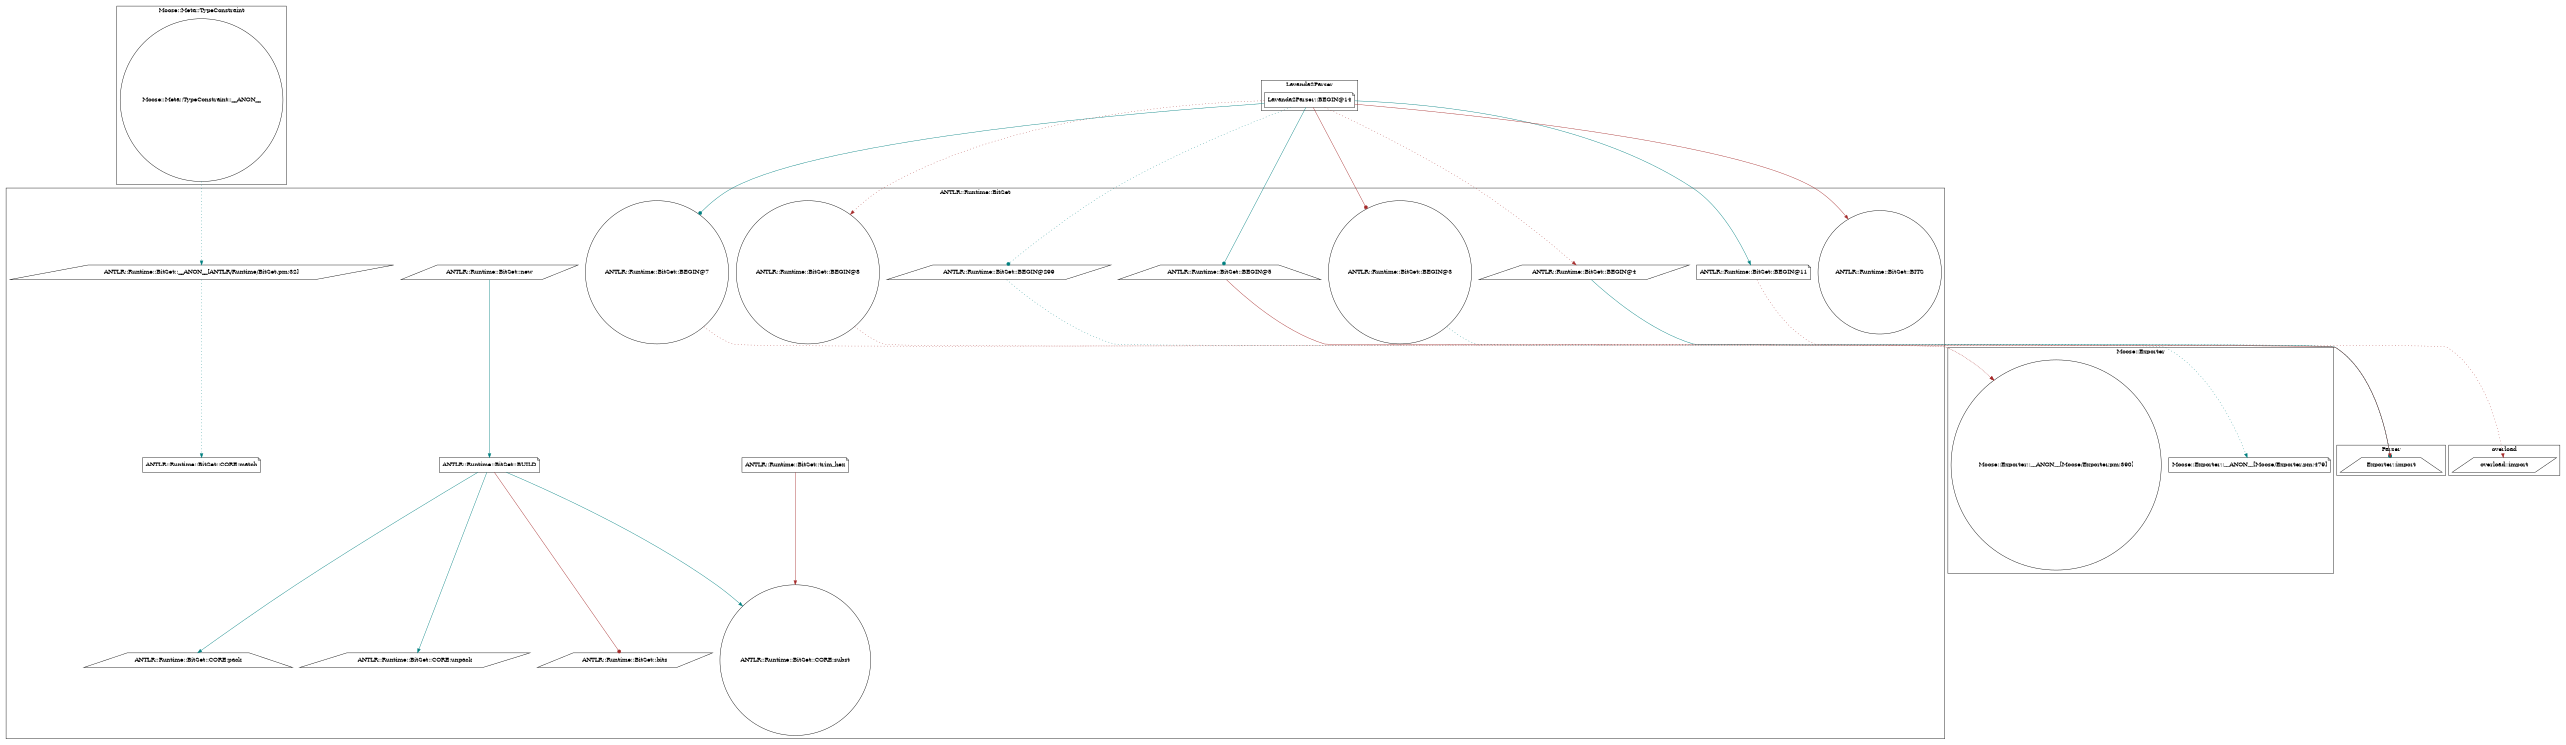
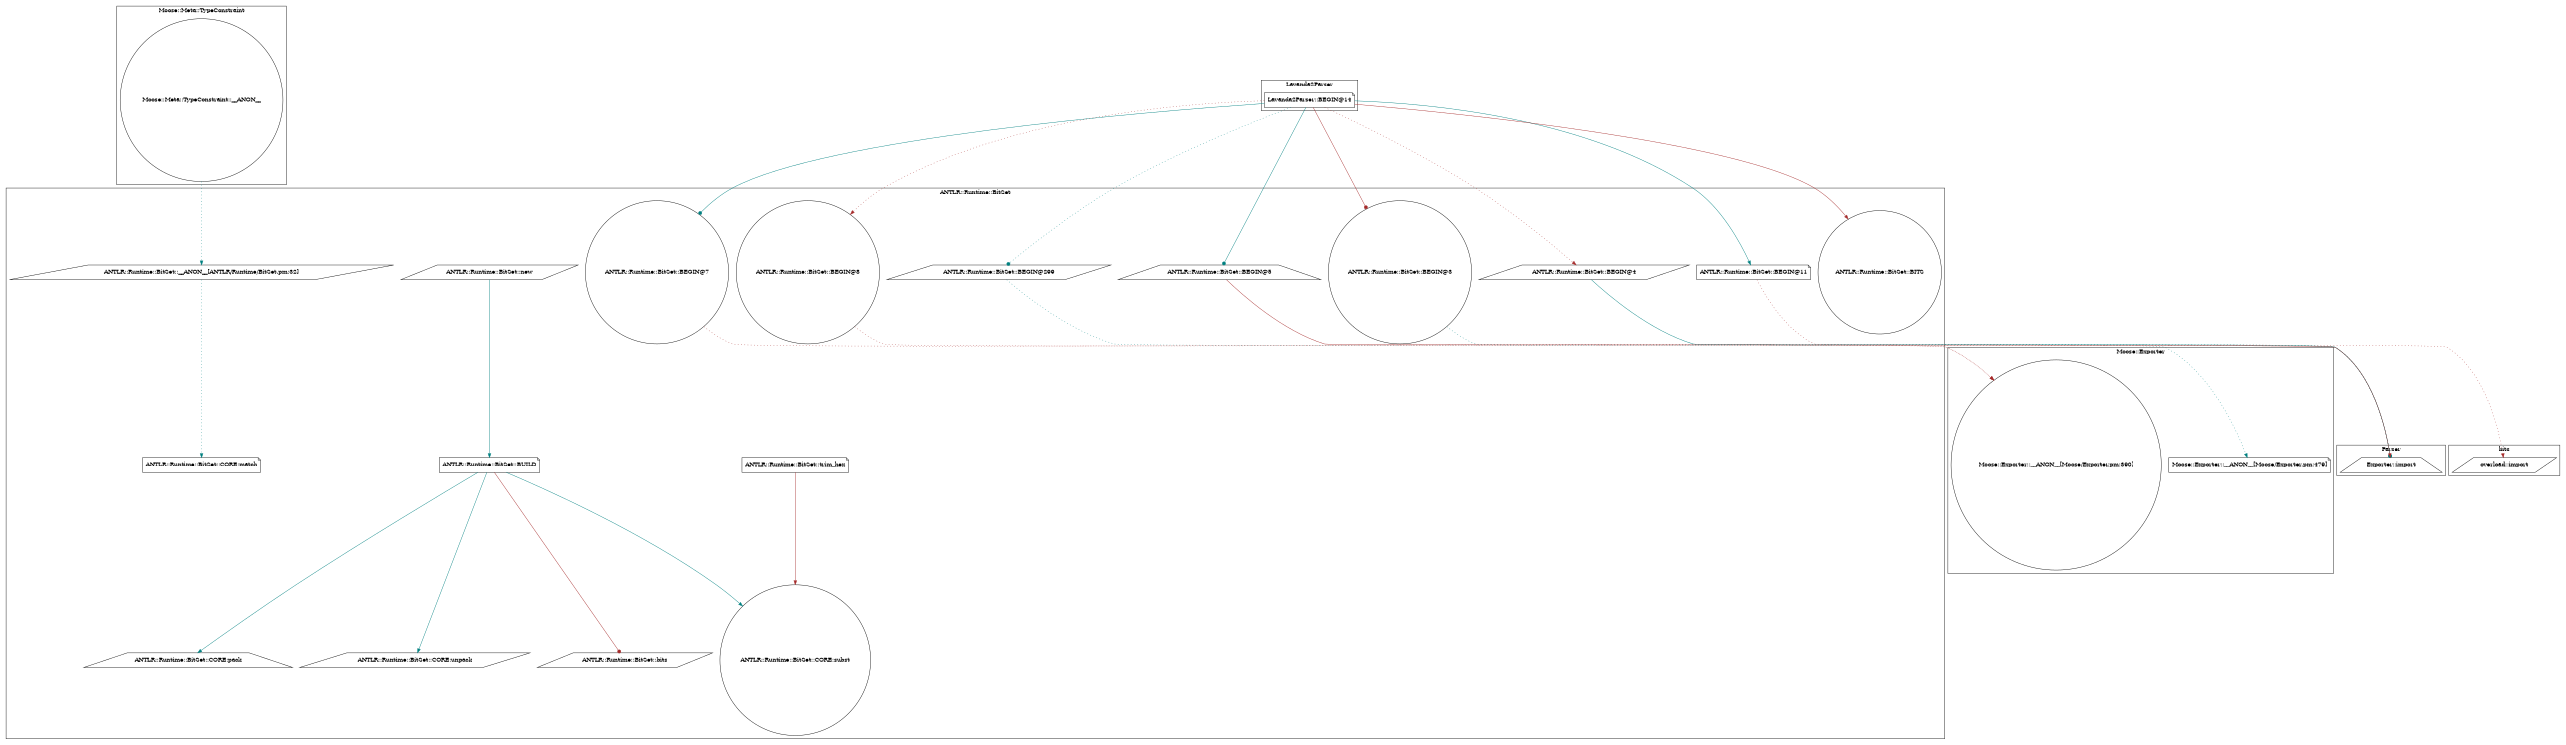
(2504, 450) -> (2504, 450)
